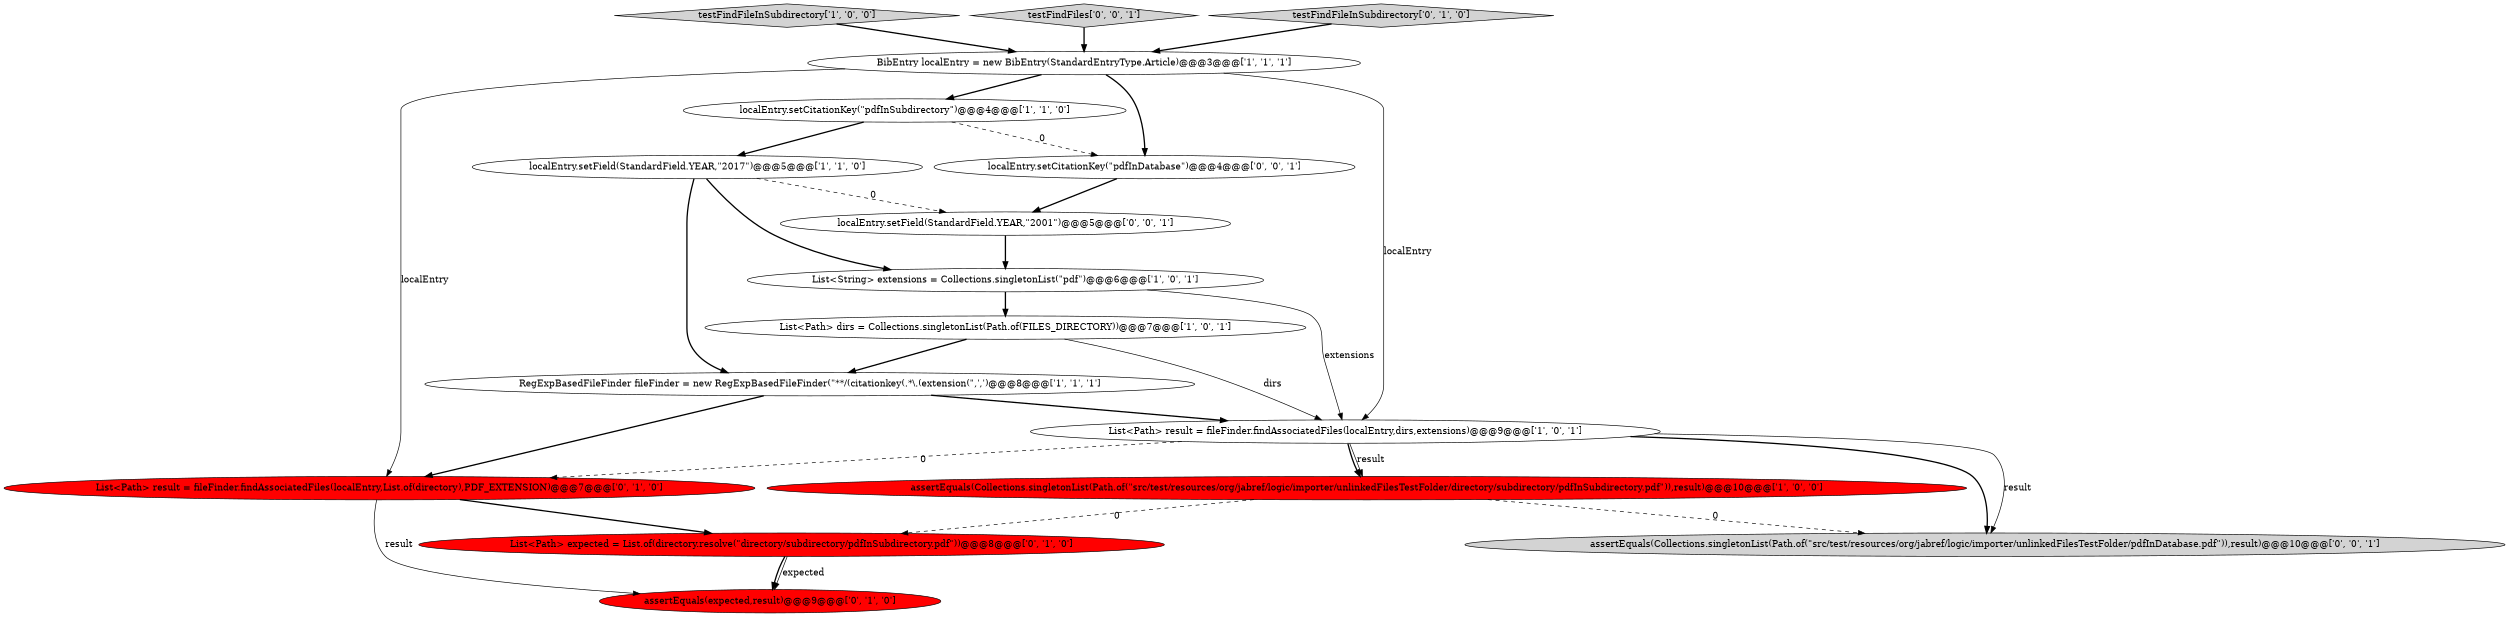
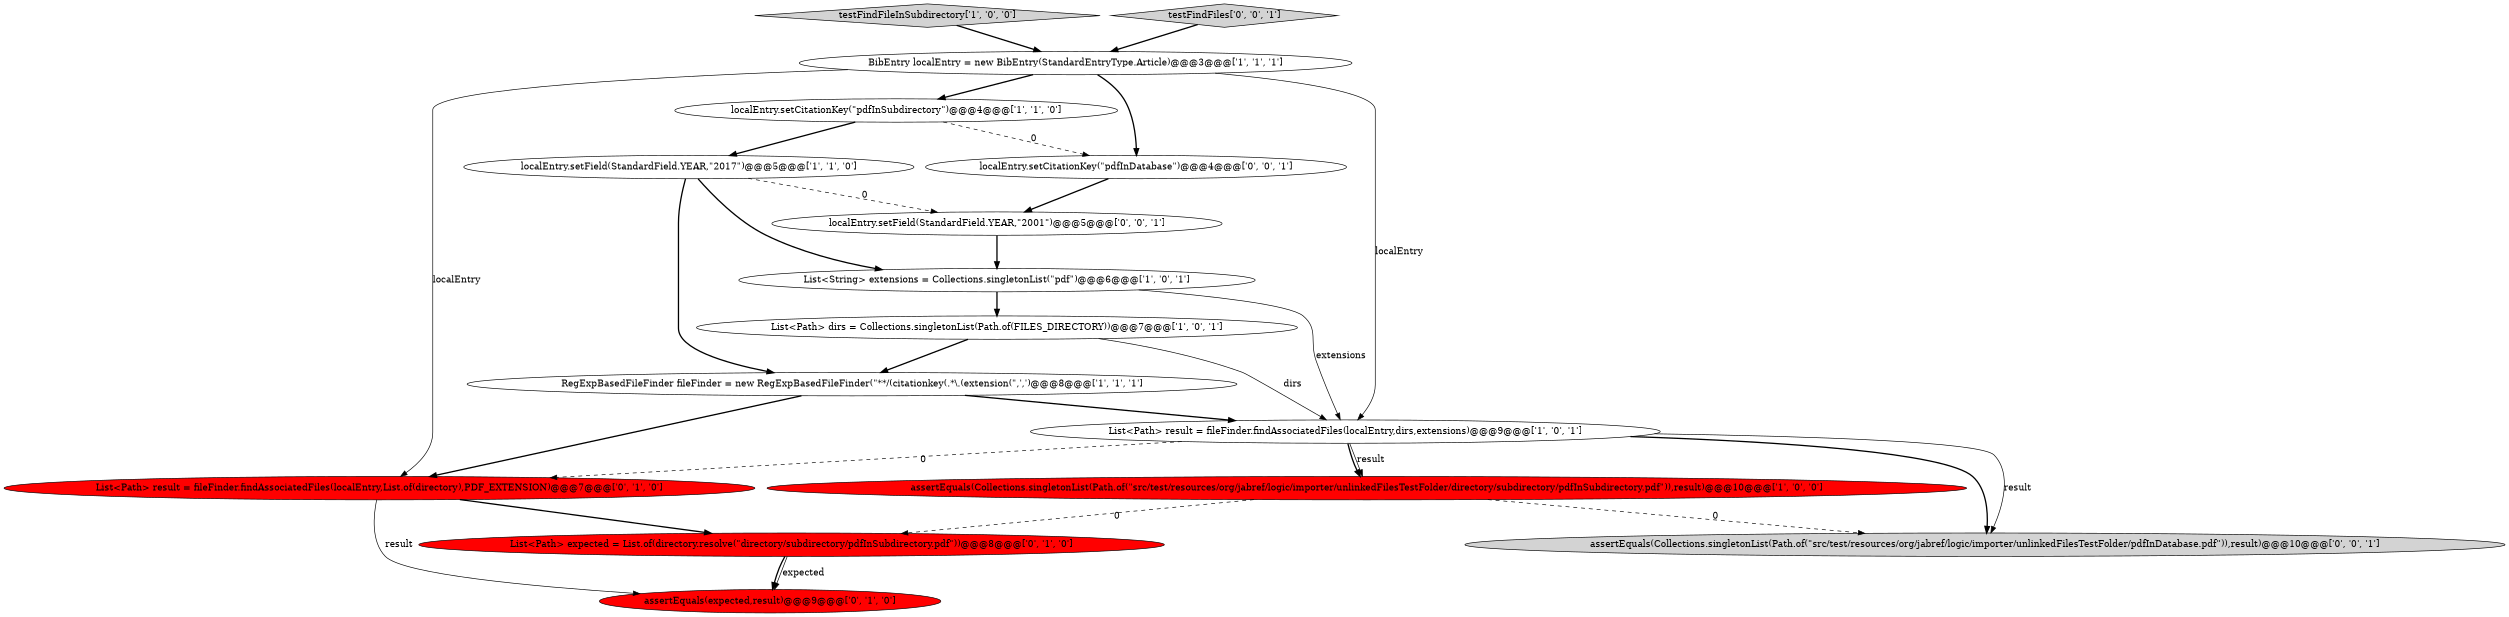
(1381, 16) -> none
